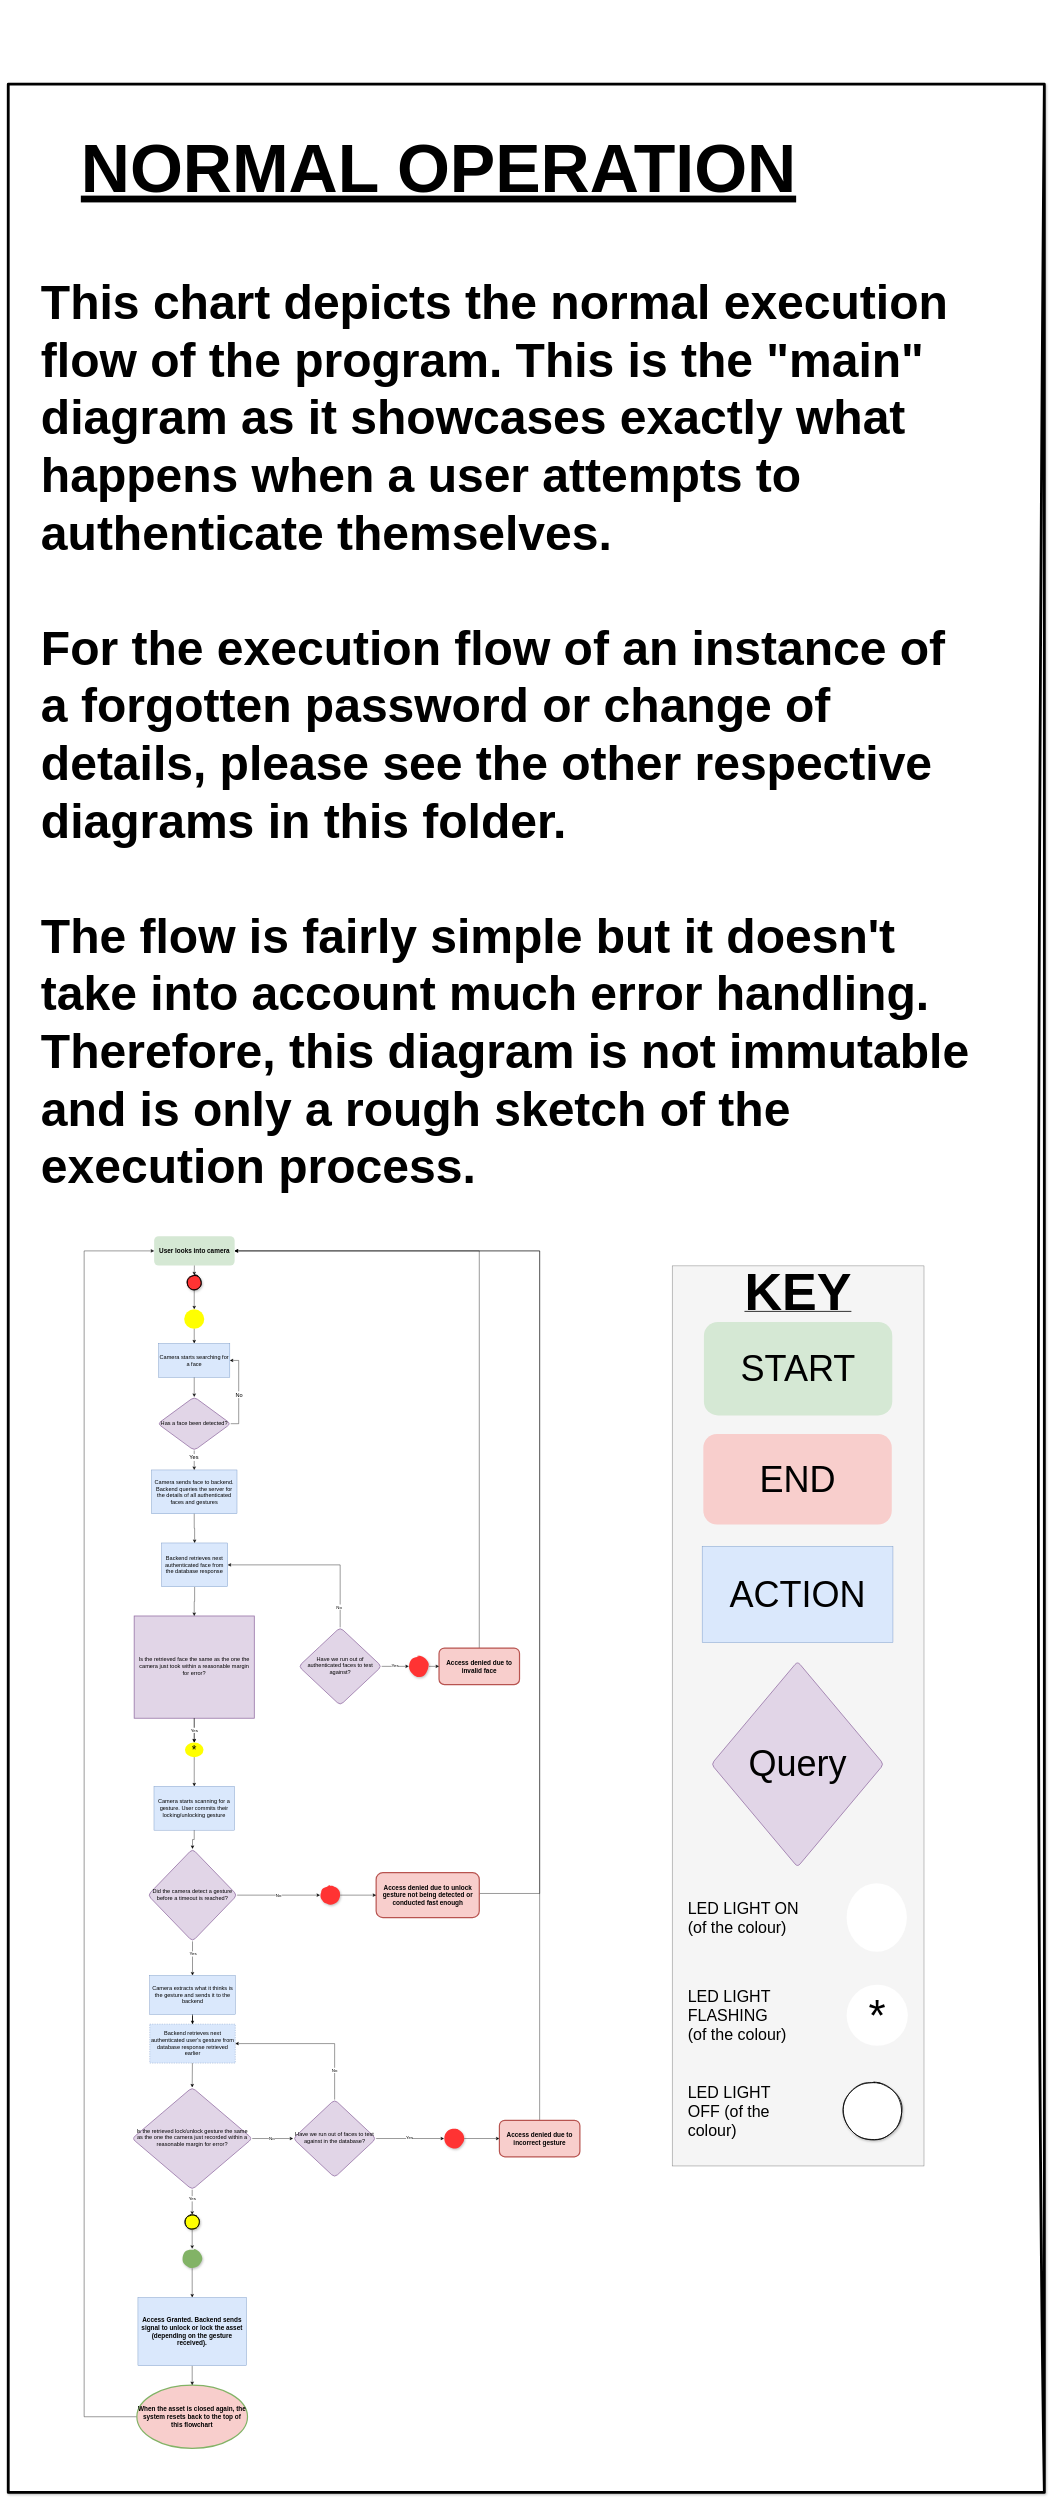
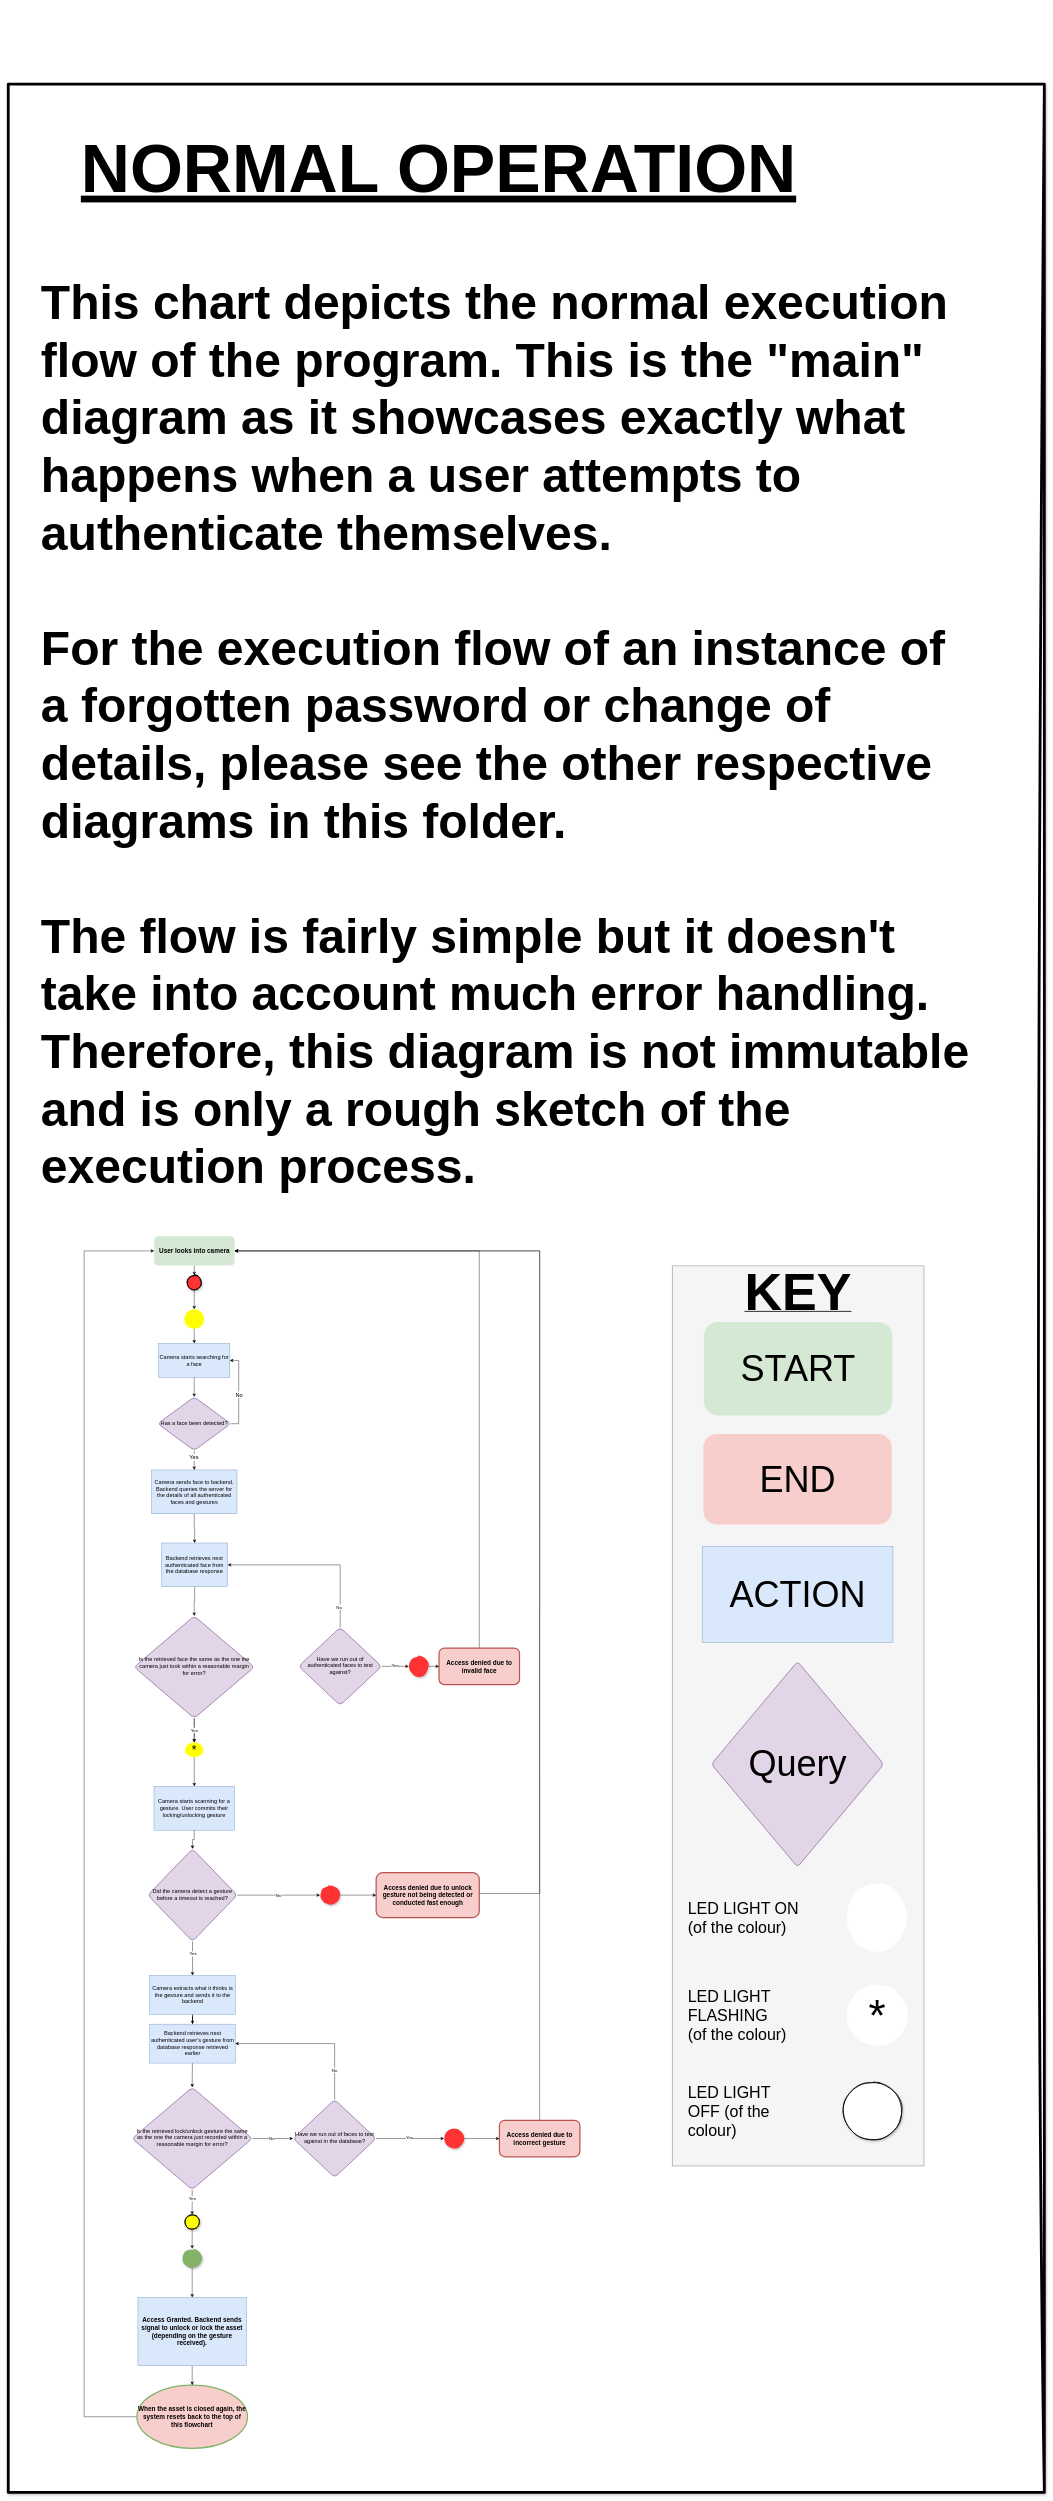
(194, 1667) -> (194, 1667)
(192, 2043) -> (192, 2043)
